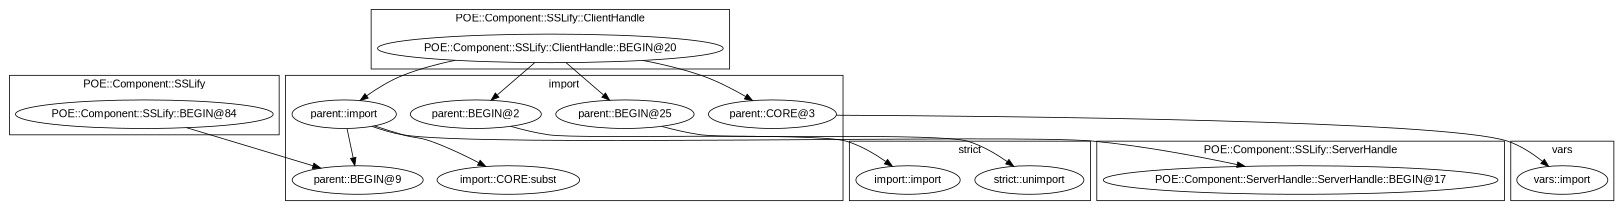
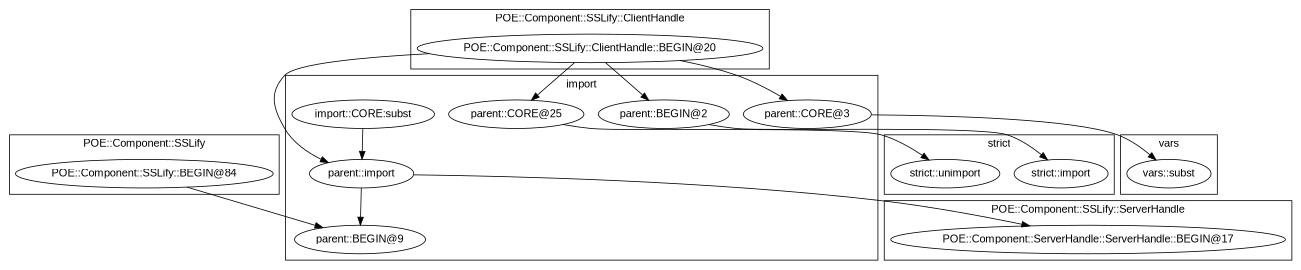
(625, 114) -> (516, 114)
(433, 142) -> (363, 140)
(908, 180) -> (1061, 174)
(1562, 180) -> (1169, 174)
